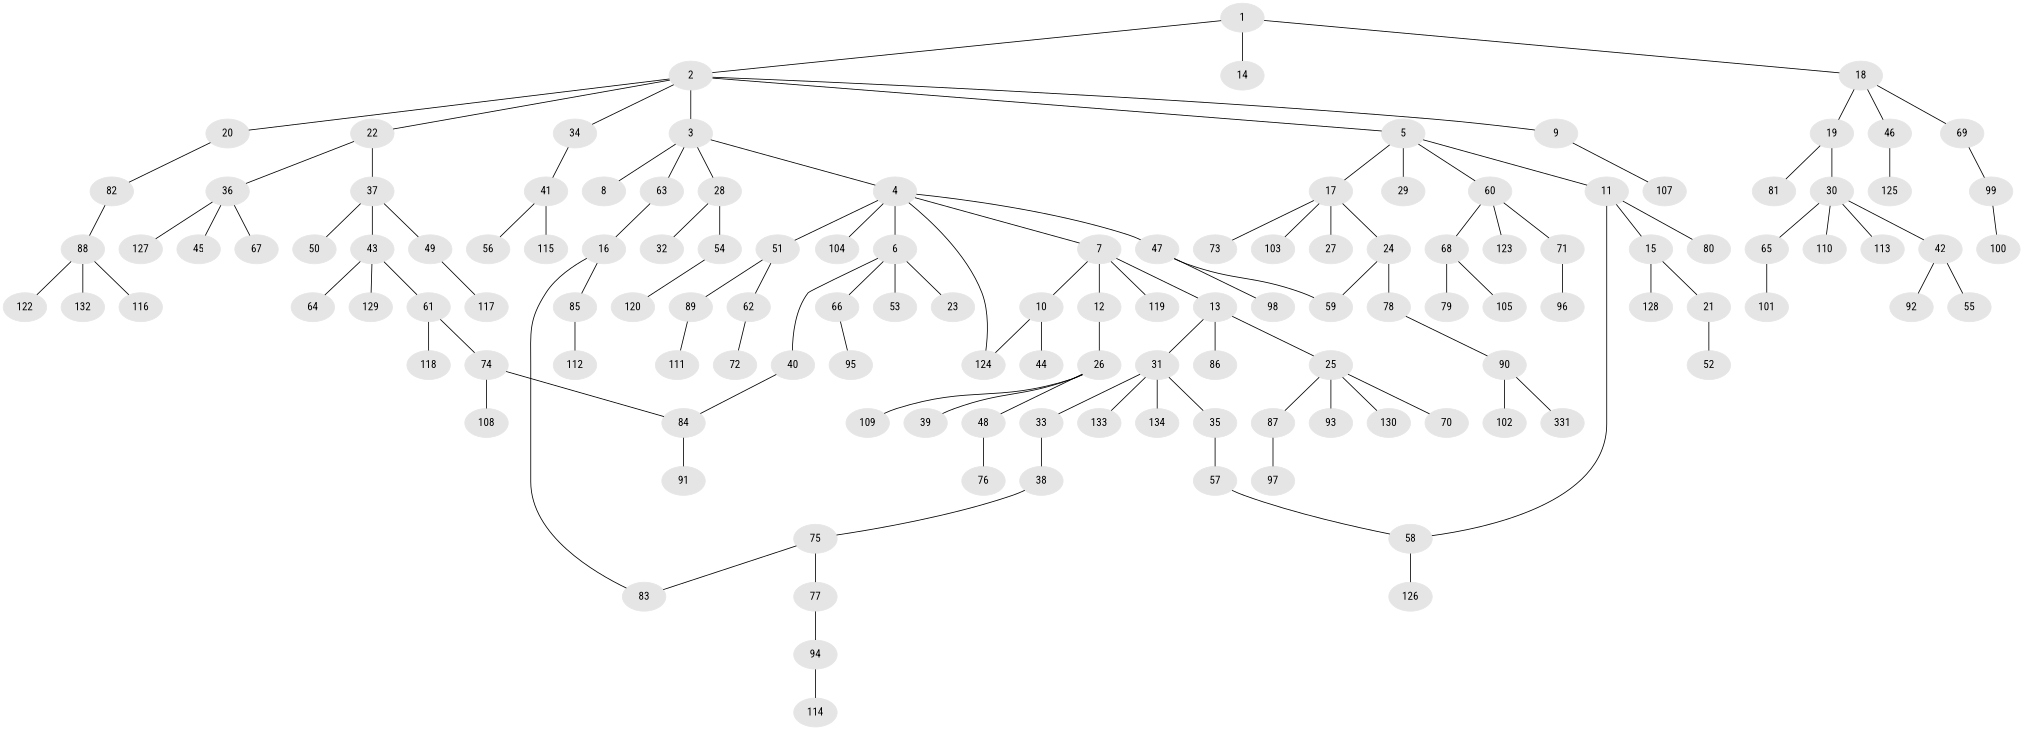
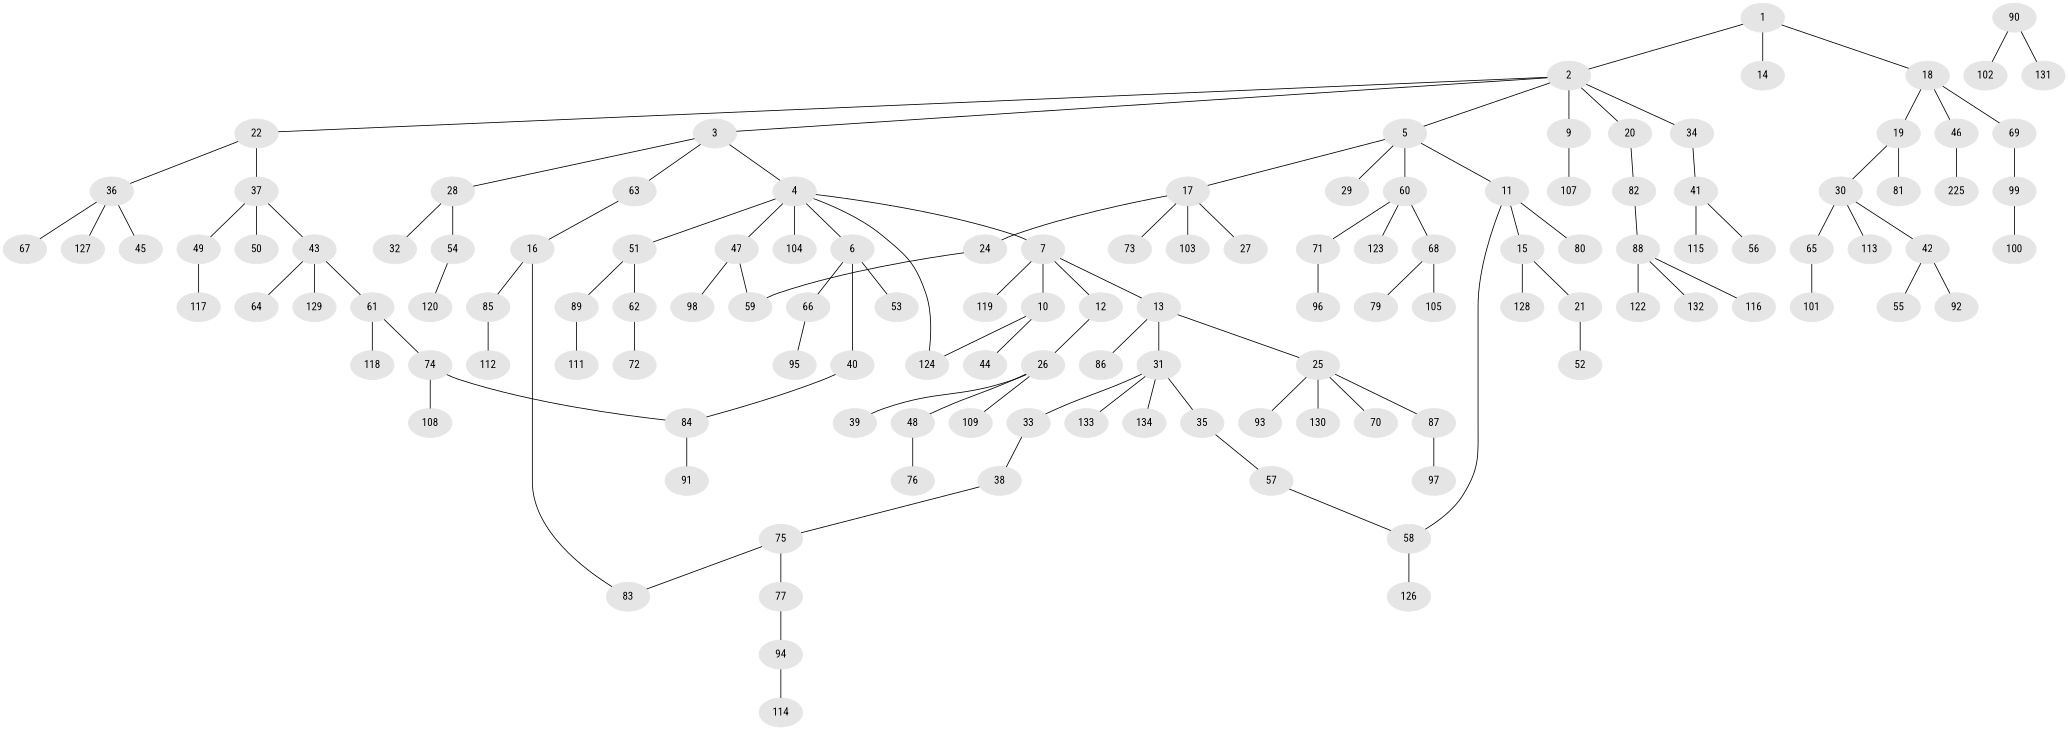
(604, 191) -> none
(1890, 191) -> (1957, 191)
(1825, 249) -> none
(953, 307) -> none
(1389, 307) -> none
(1562, 423) -> (2043, 76)
